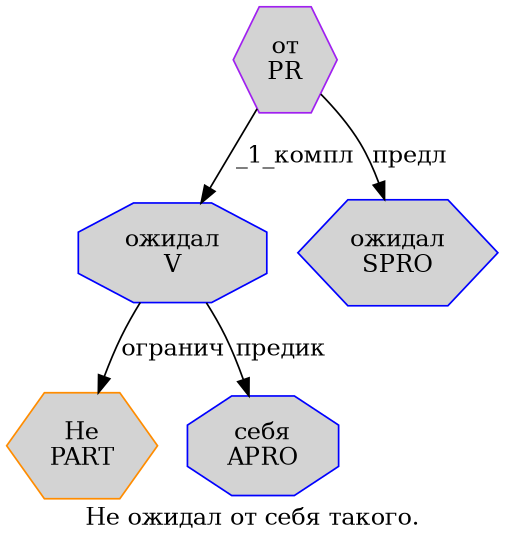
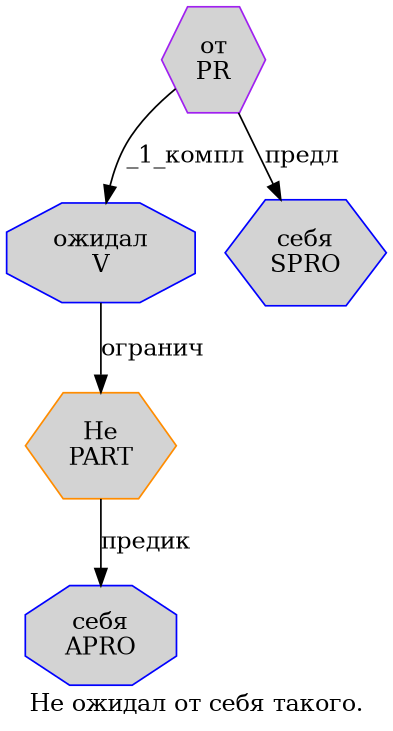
(398, 253) -> (306, 253)
(227, 340) -> (101, 533)
